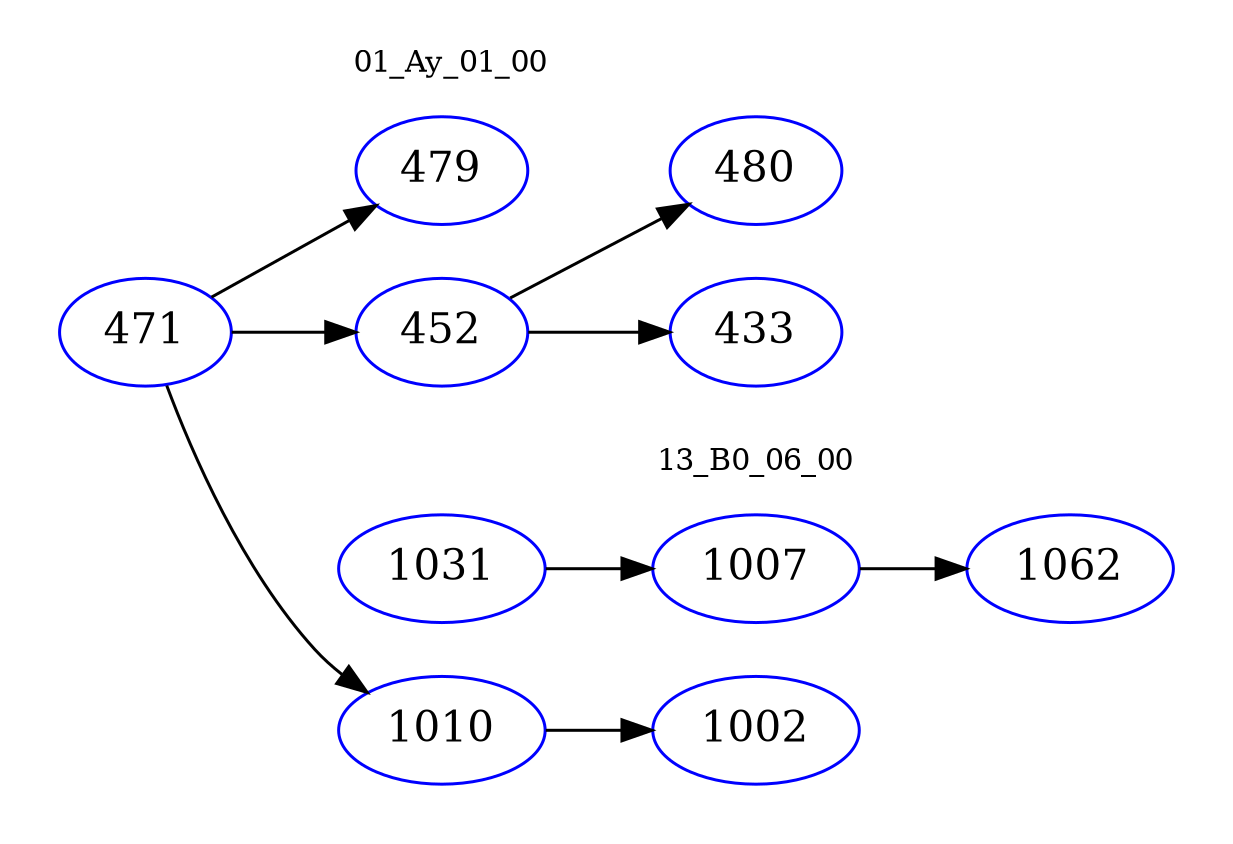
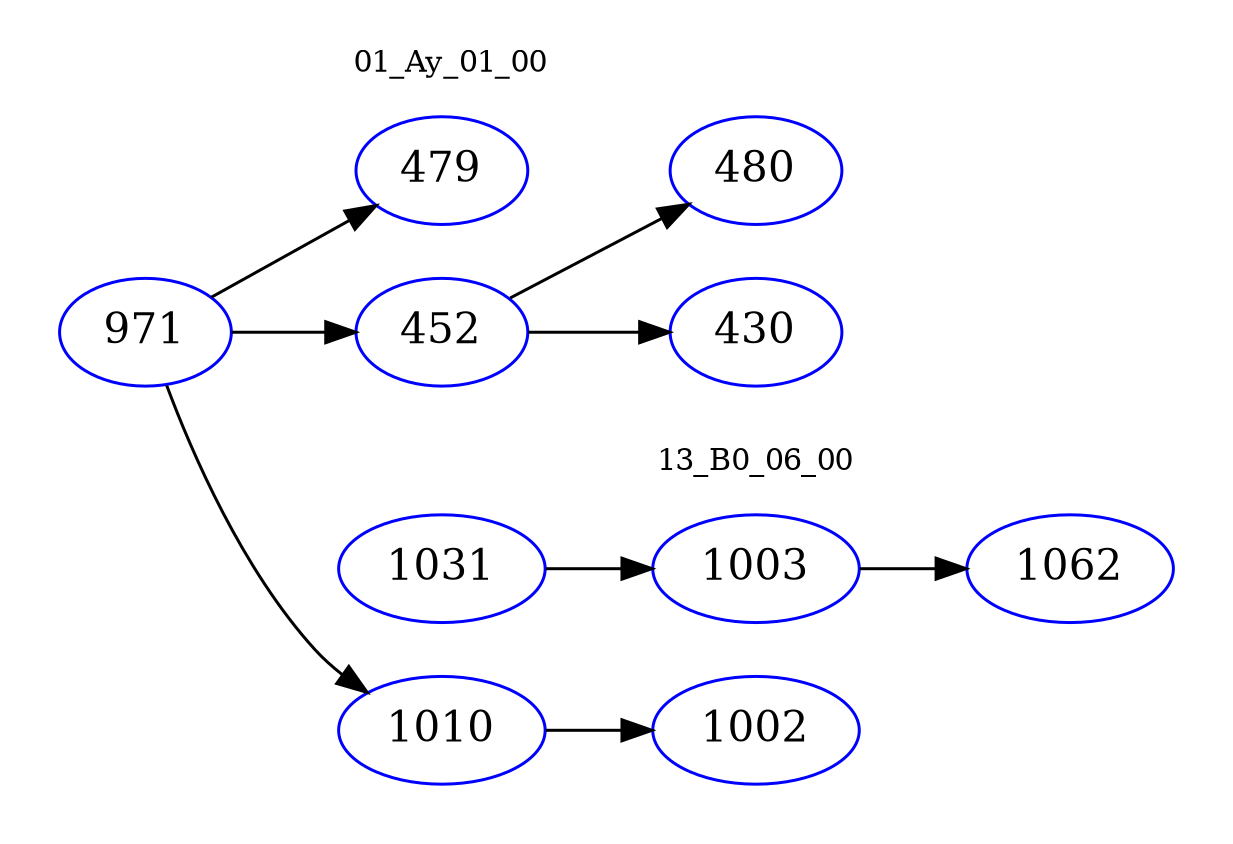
(145, 332) -> (145, 332)
(756, 332) -> (756, 332)
(756, 569) -> (756, 569)
